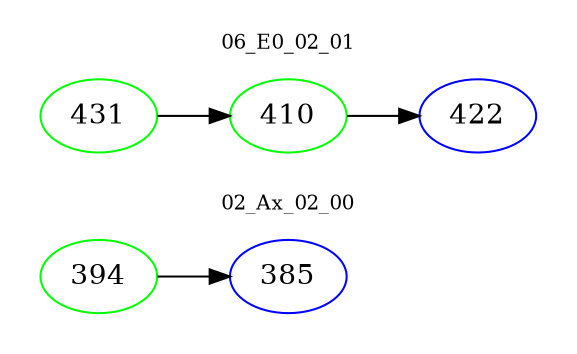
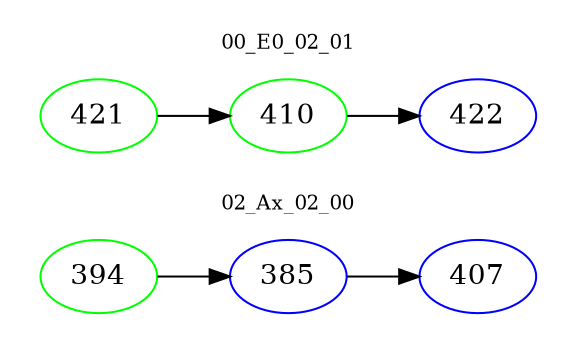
(288, 44) -> (288, 44)
(99, 116) -> (99, 116)
none -> (478, 277)
